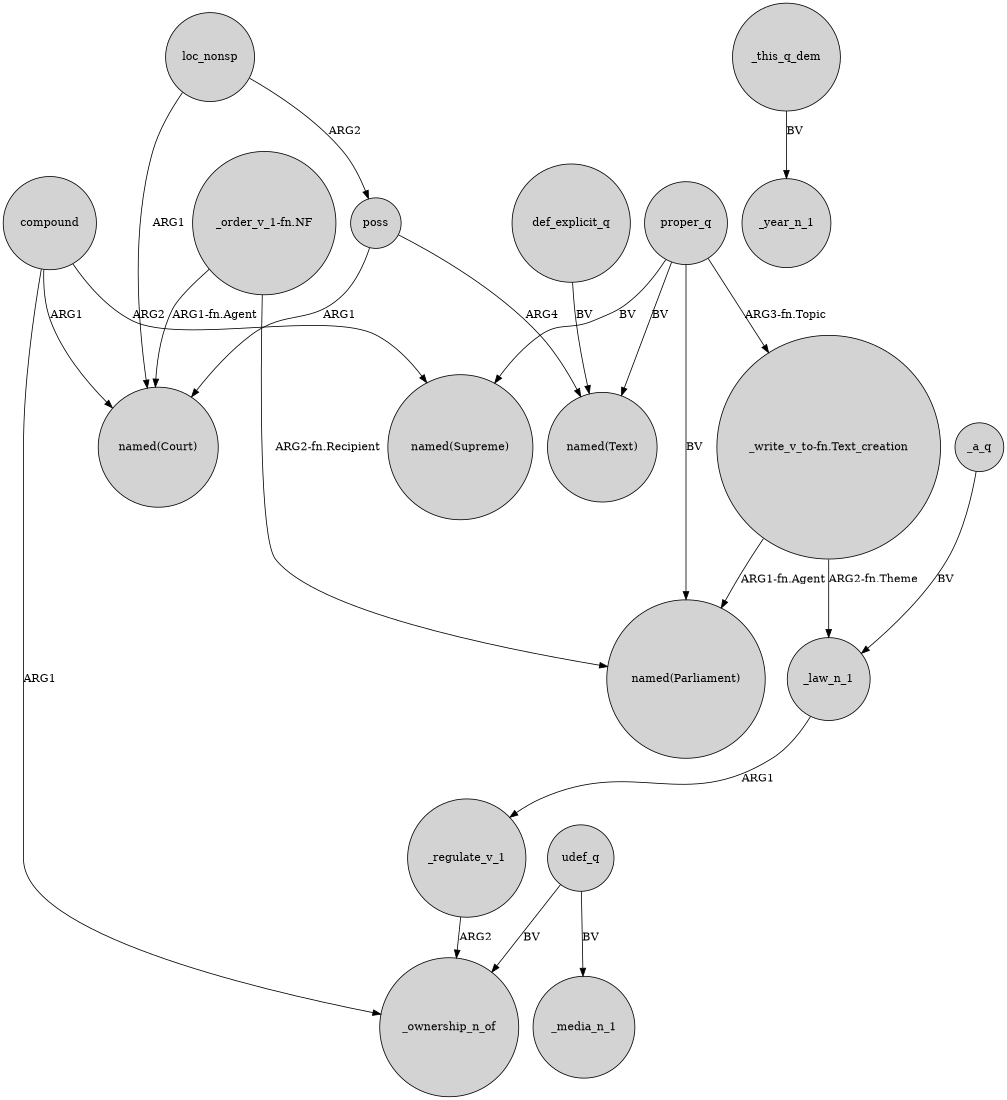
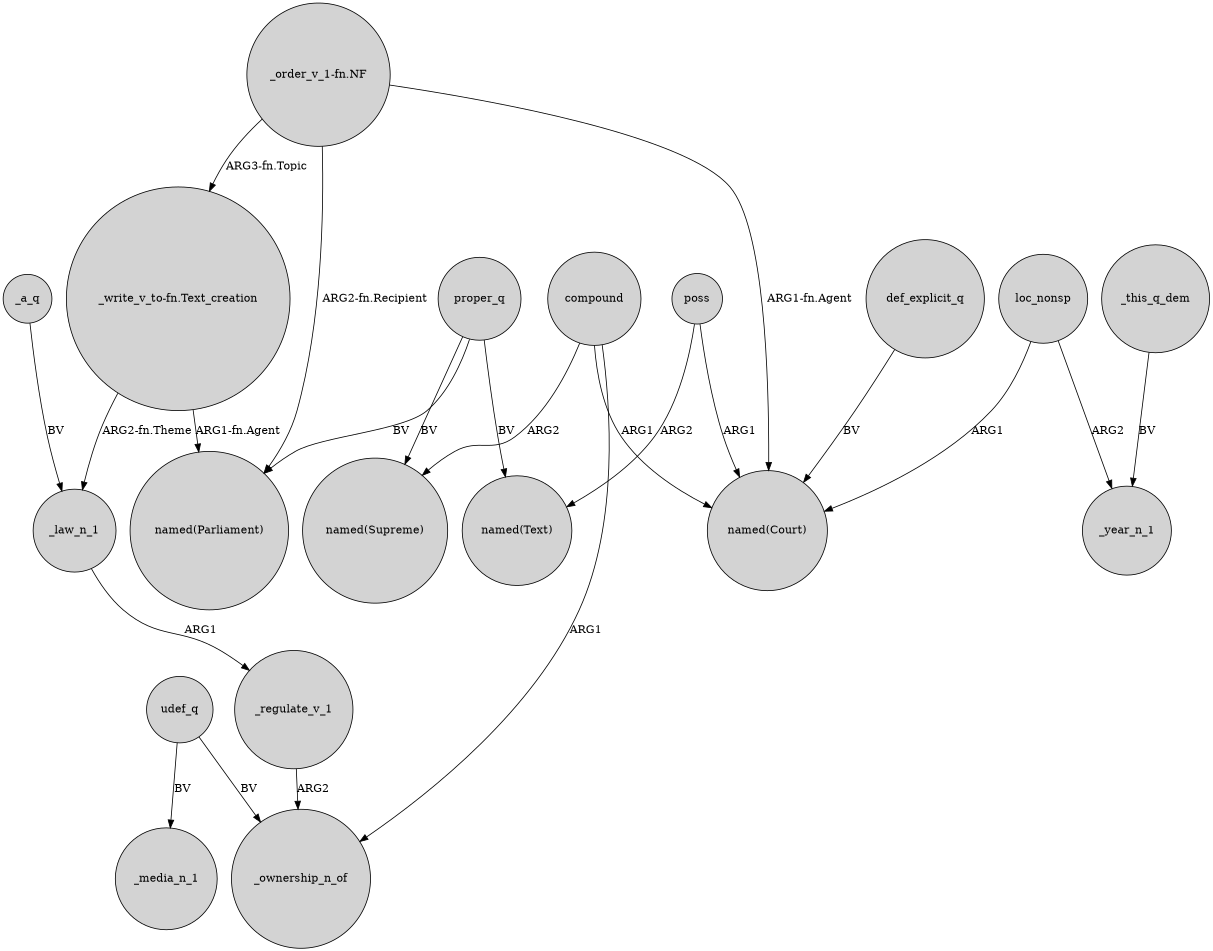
(317, 125) -> (1084, 411)
(736, 302) -> (234, 149)
(542, 315) -> (677, 431)
(578, 334) -> (853, 414)
